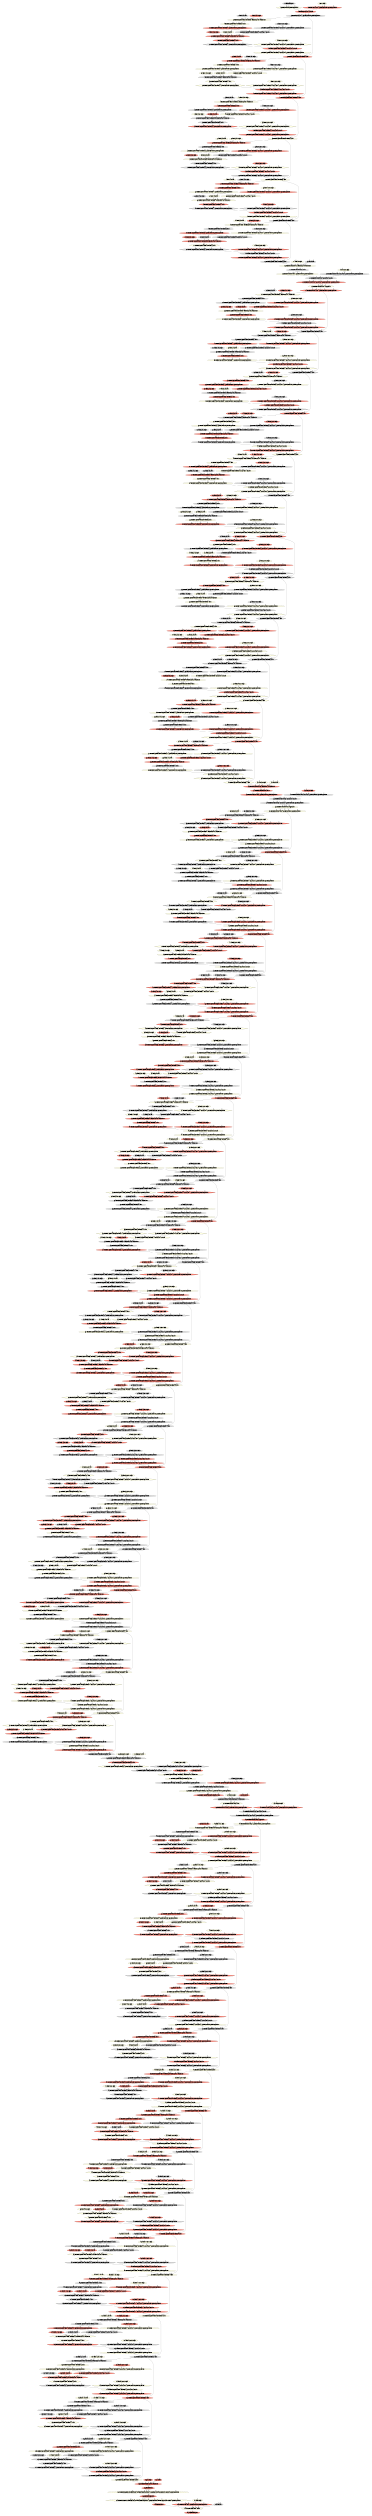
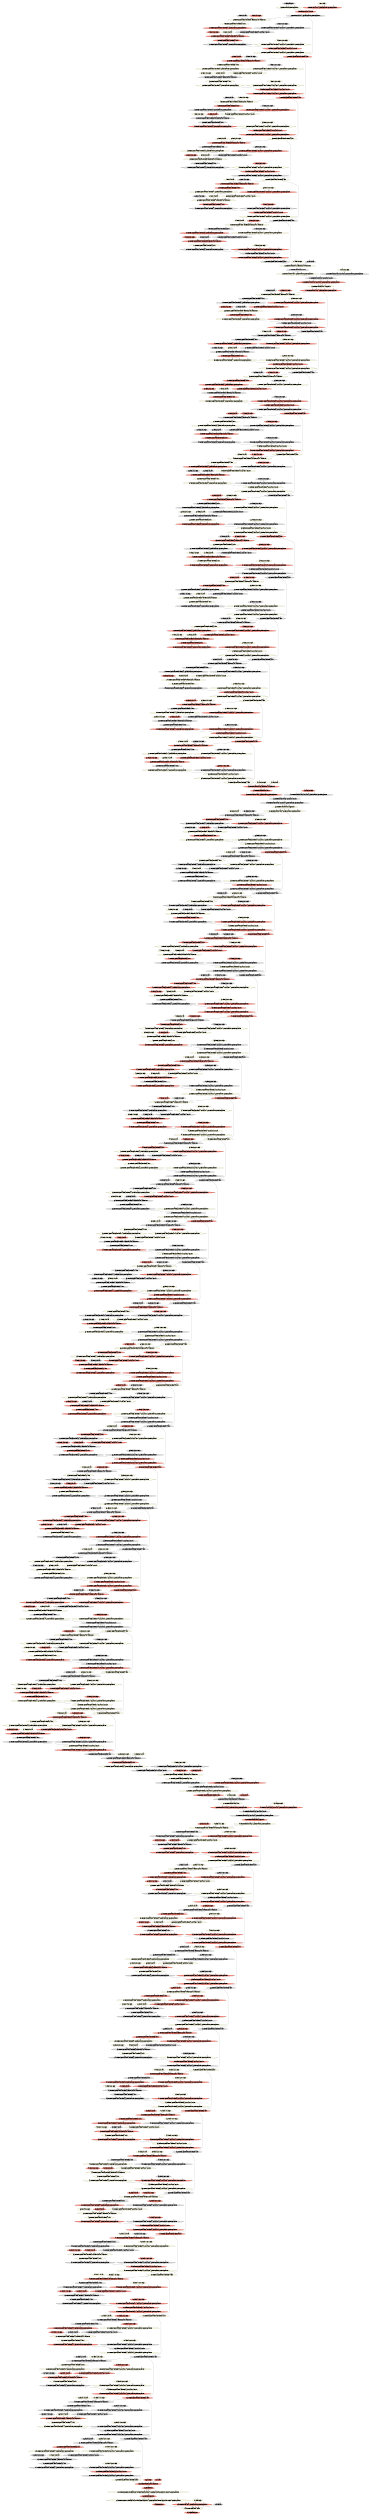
(241, 307) -> (241, 307)
